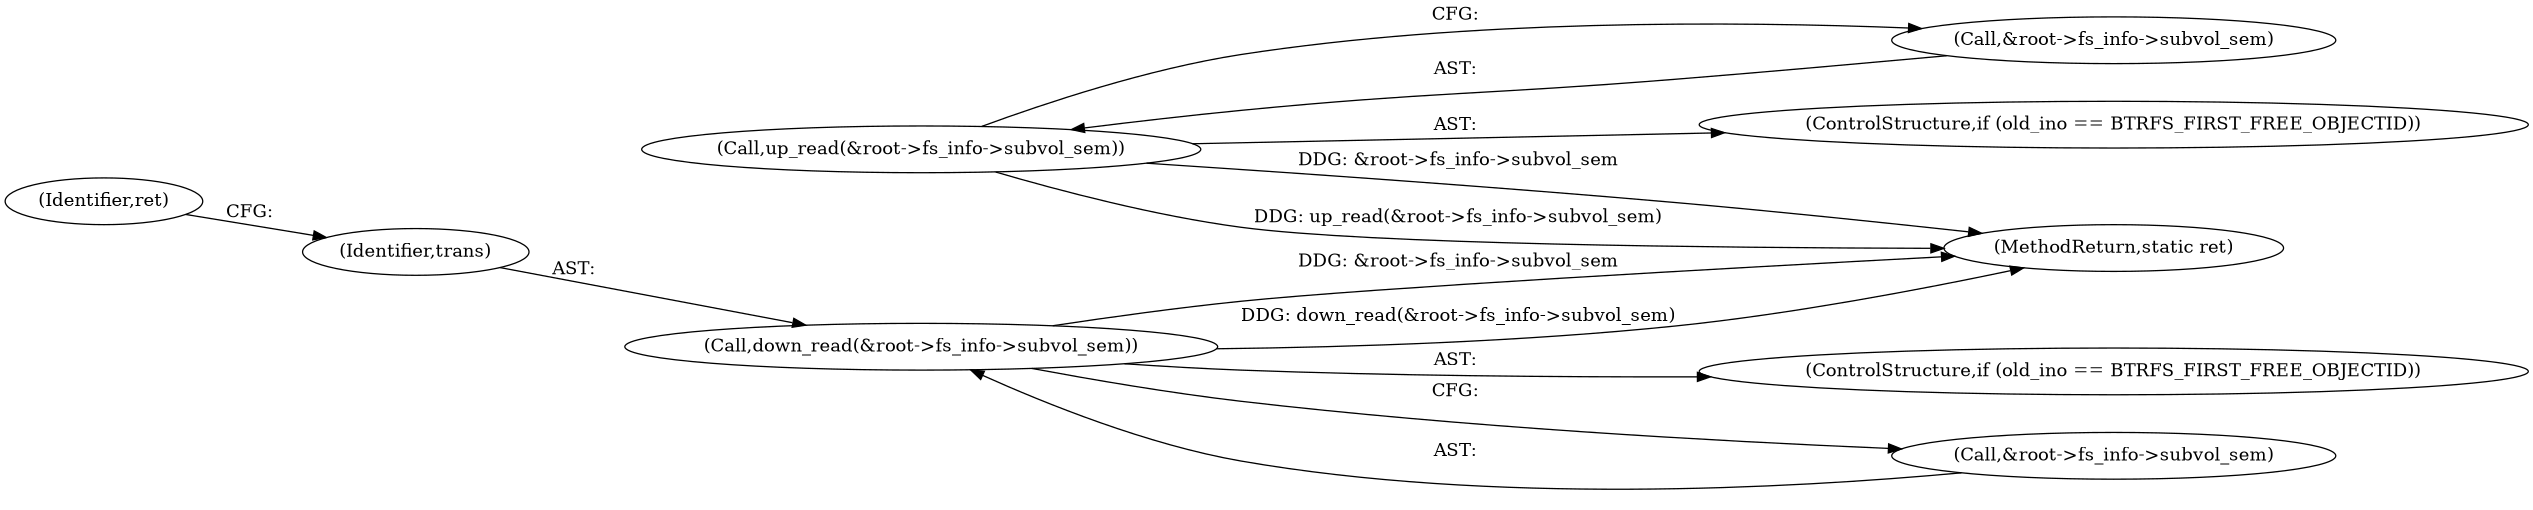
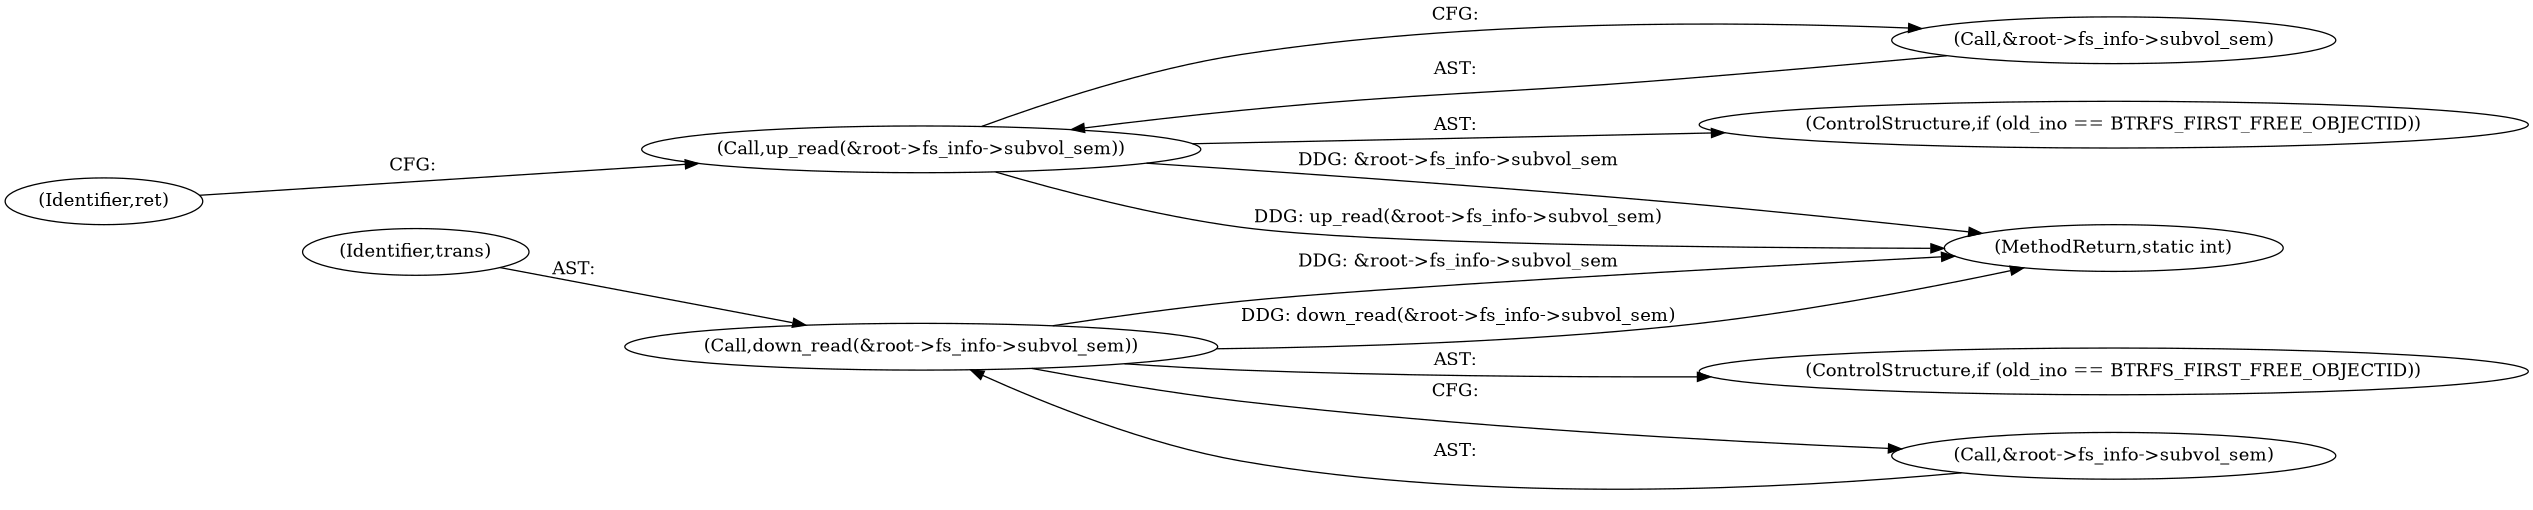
(249, 225) -> (442, 180)
(2114, 248) -> (2114, 248)
